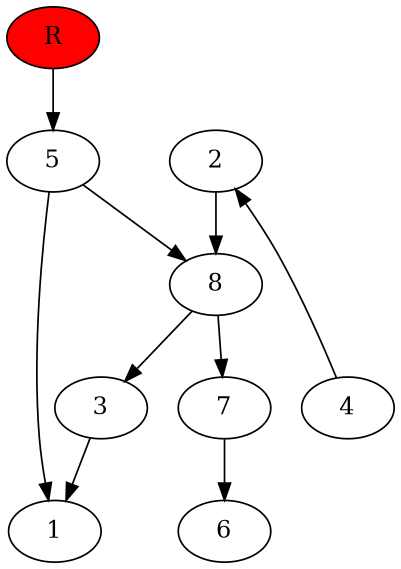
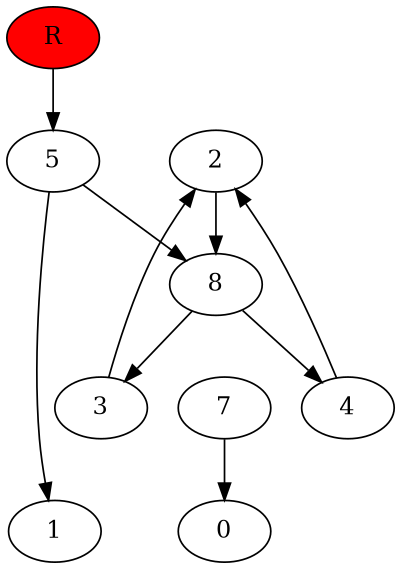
(220, 338) -> (276, 340)
(81, 461) -> (139, 287)
(225, 531) -> (225, 531)
